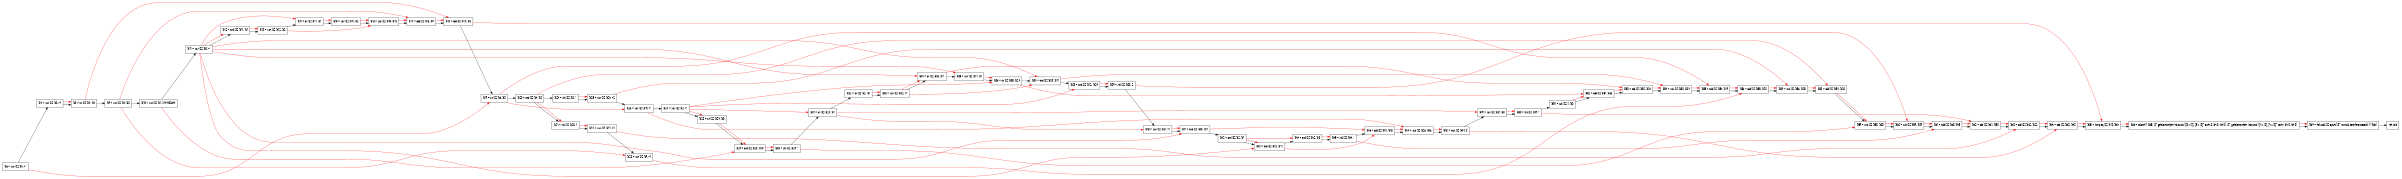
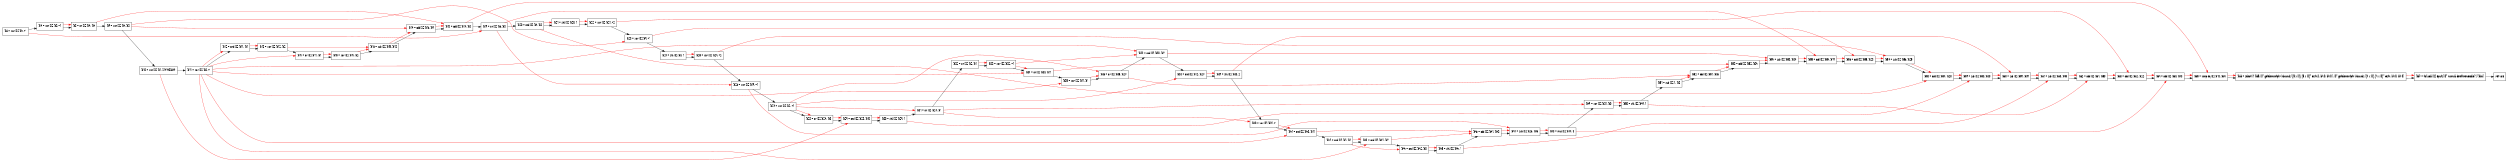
(547, 98) -> (653, 46)
(1947, 125) -> (2054, 77)
